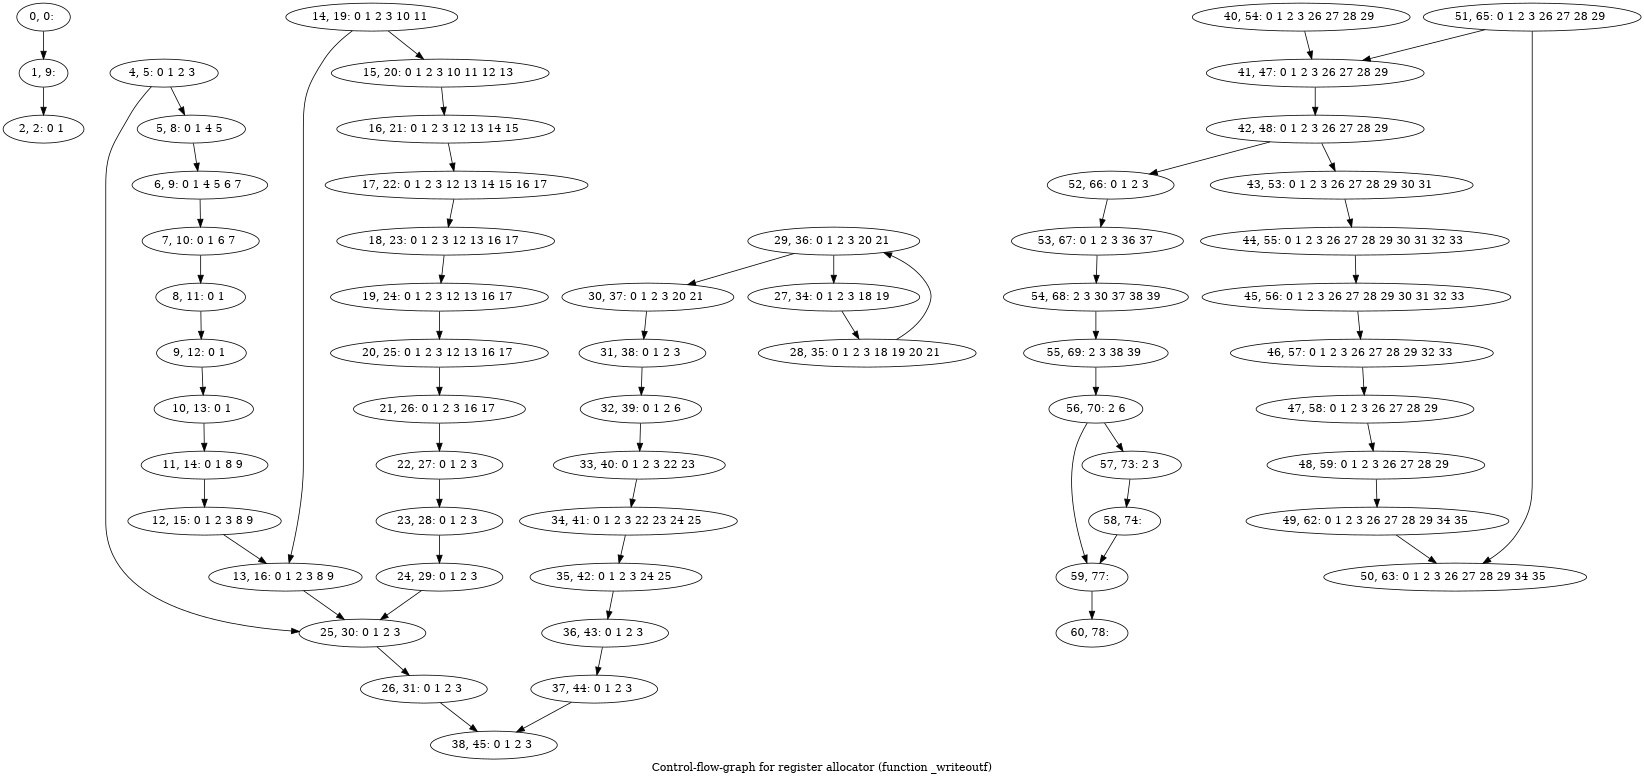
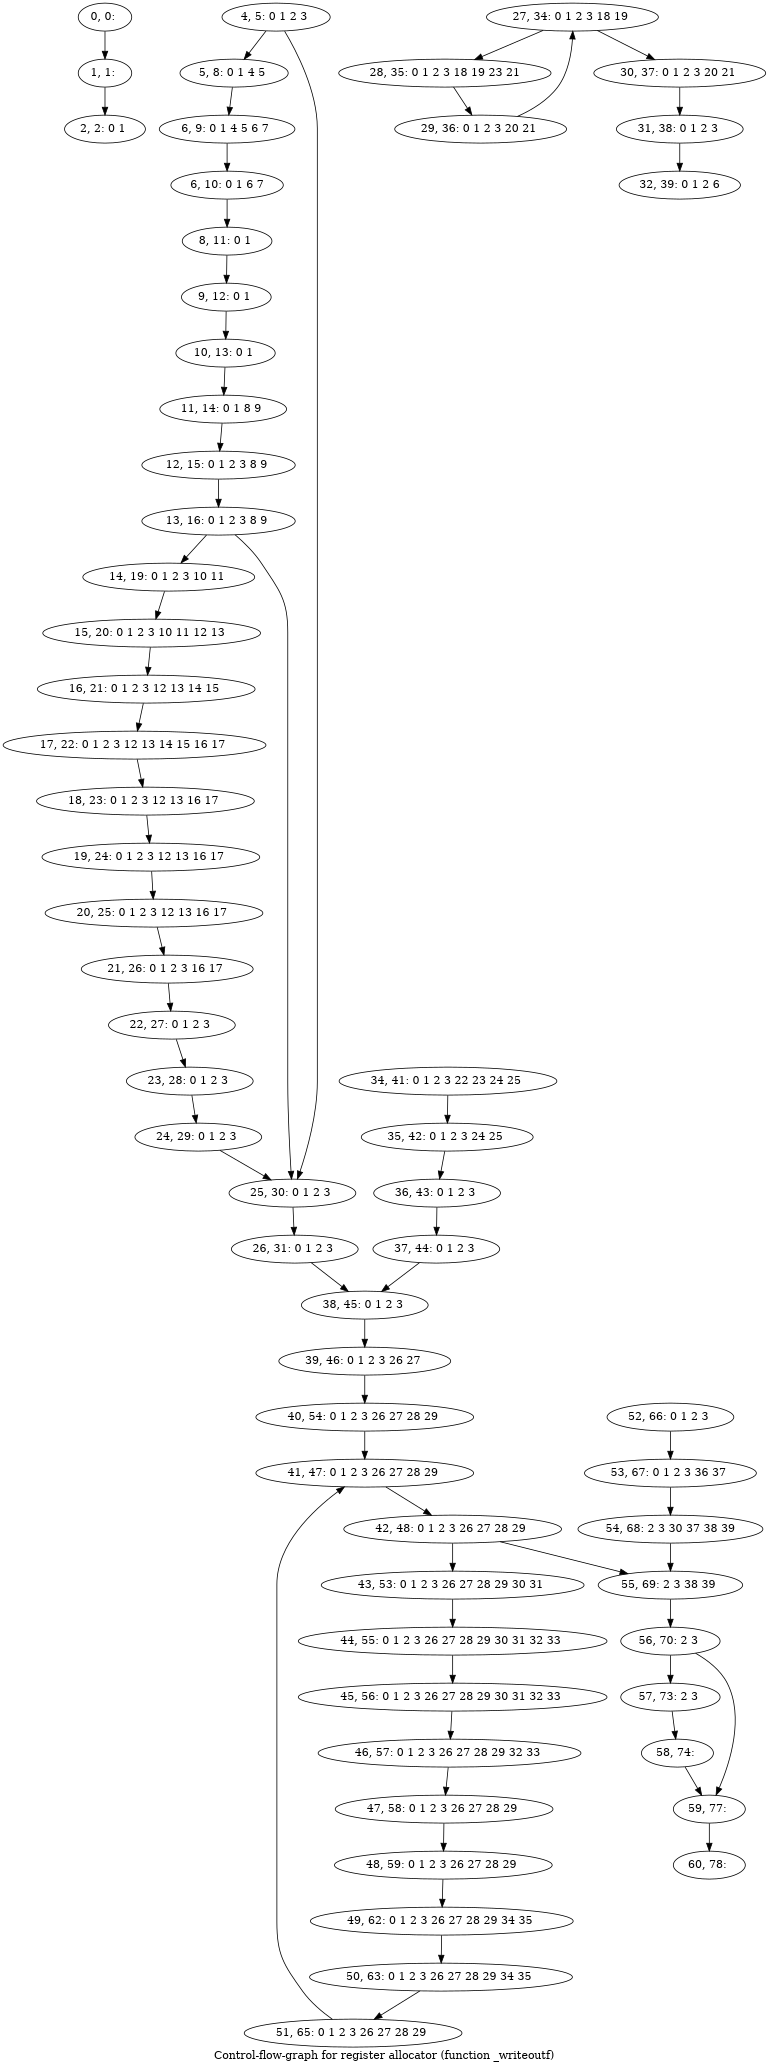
(44, 73) -> (105, 73)
(1214, 157) -> (560, 1557)
(201, 241) -> (227, 185)
(745, 268) -> (622, 43)
(303, 285) -> (196, 546)
(1532, 303) -> (400, 2003)
(867, 353) -> (445, 73)
(1096, 409) -> (670, 1641)
(639, 465) -> none
none -> (365, 1361)
